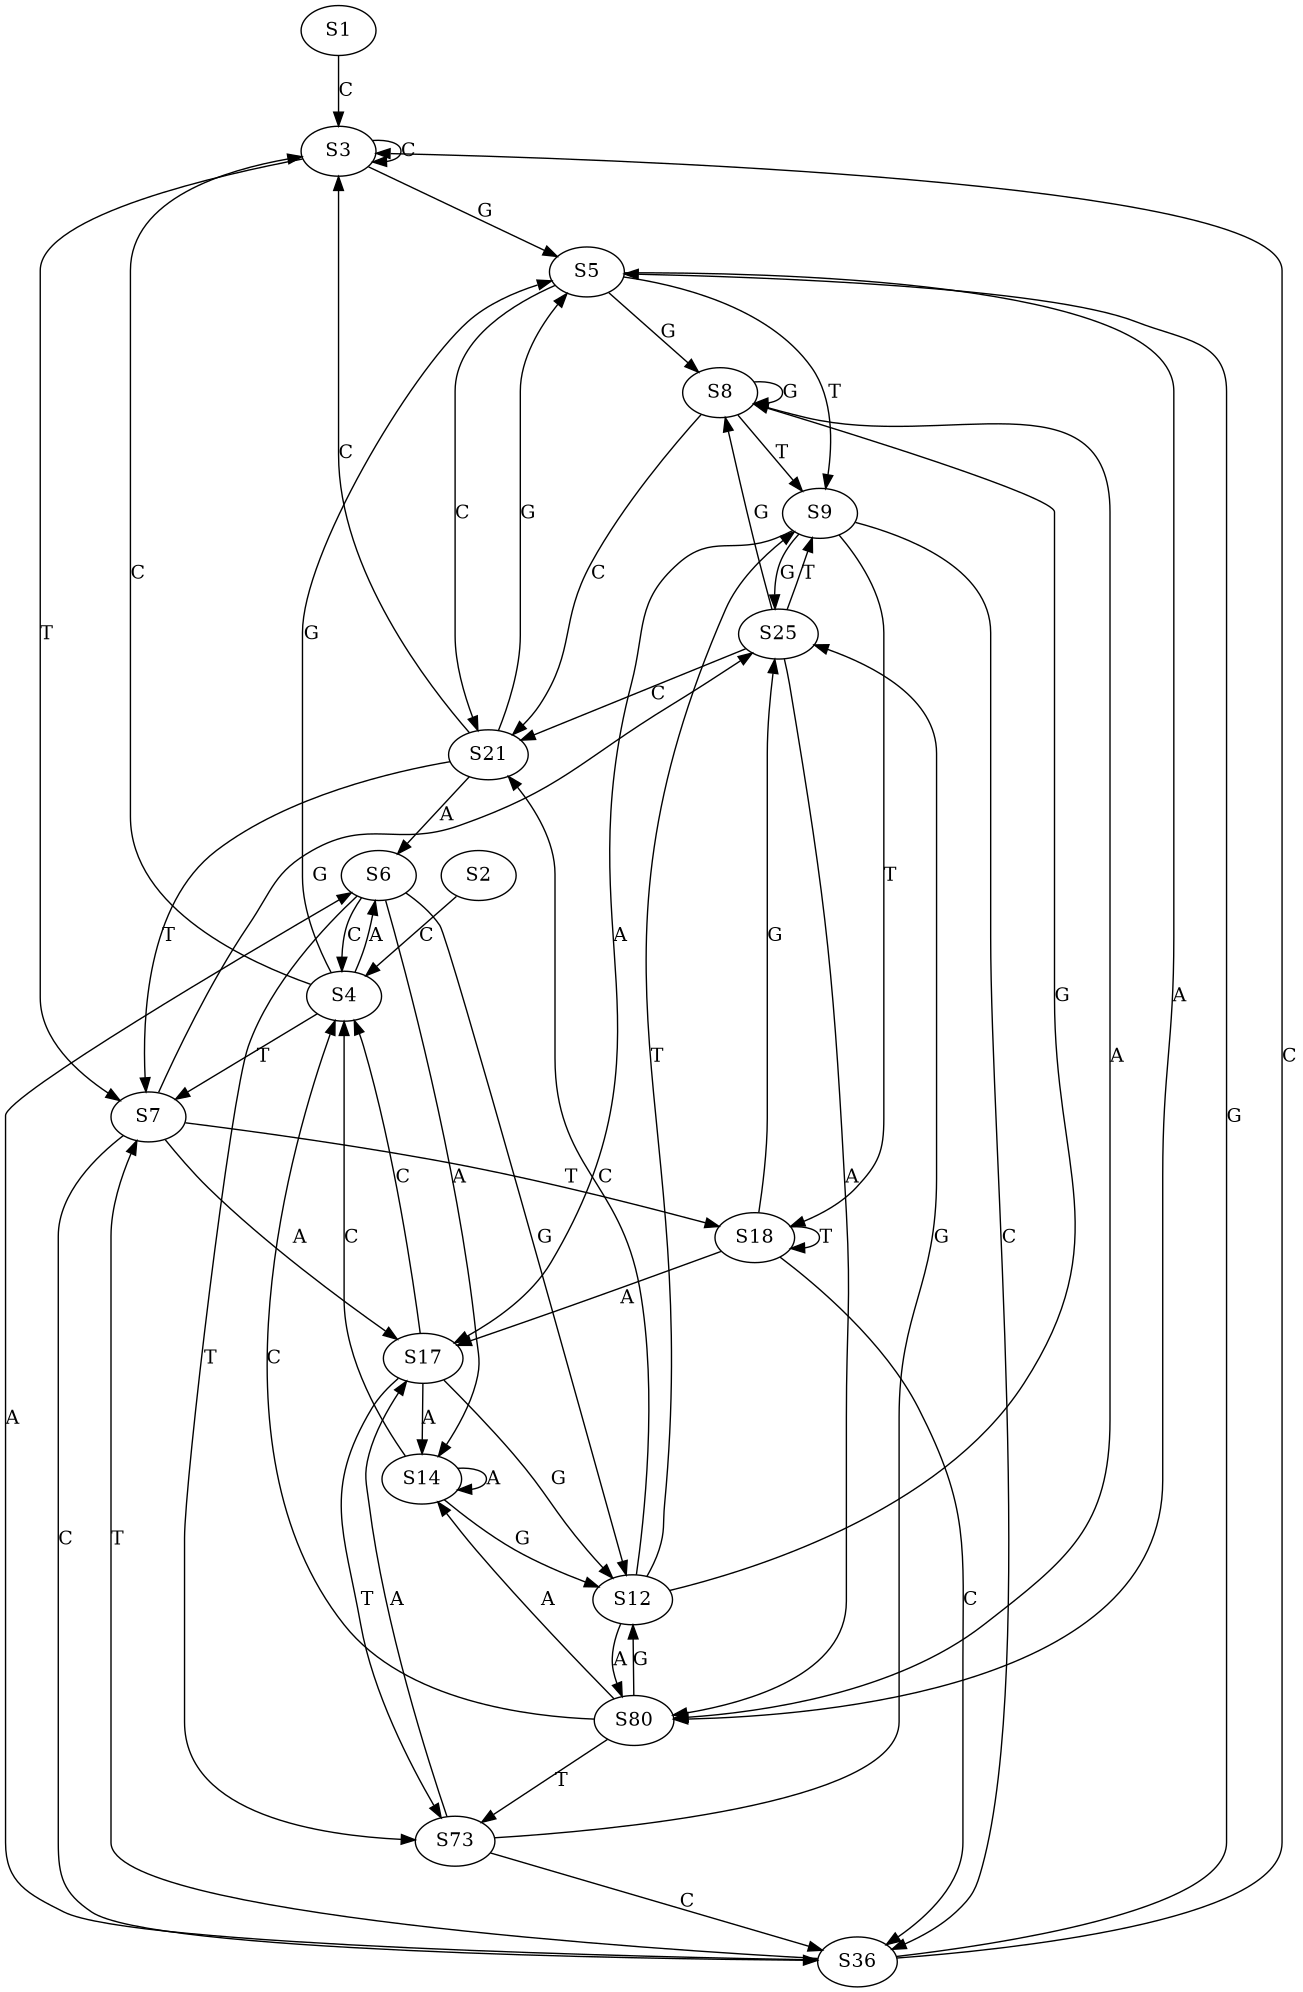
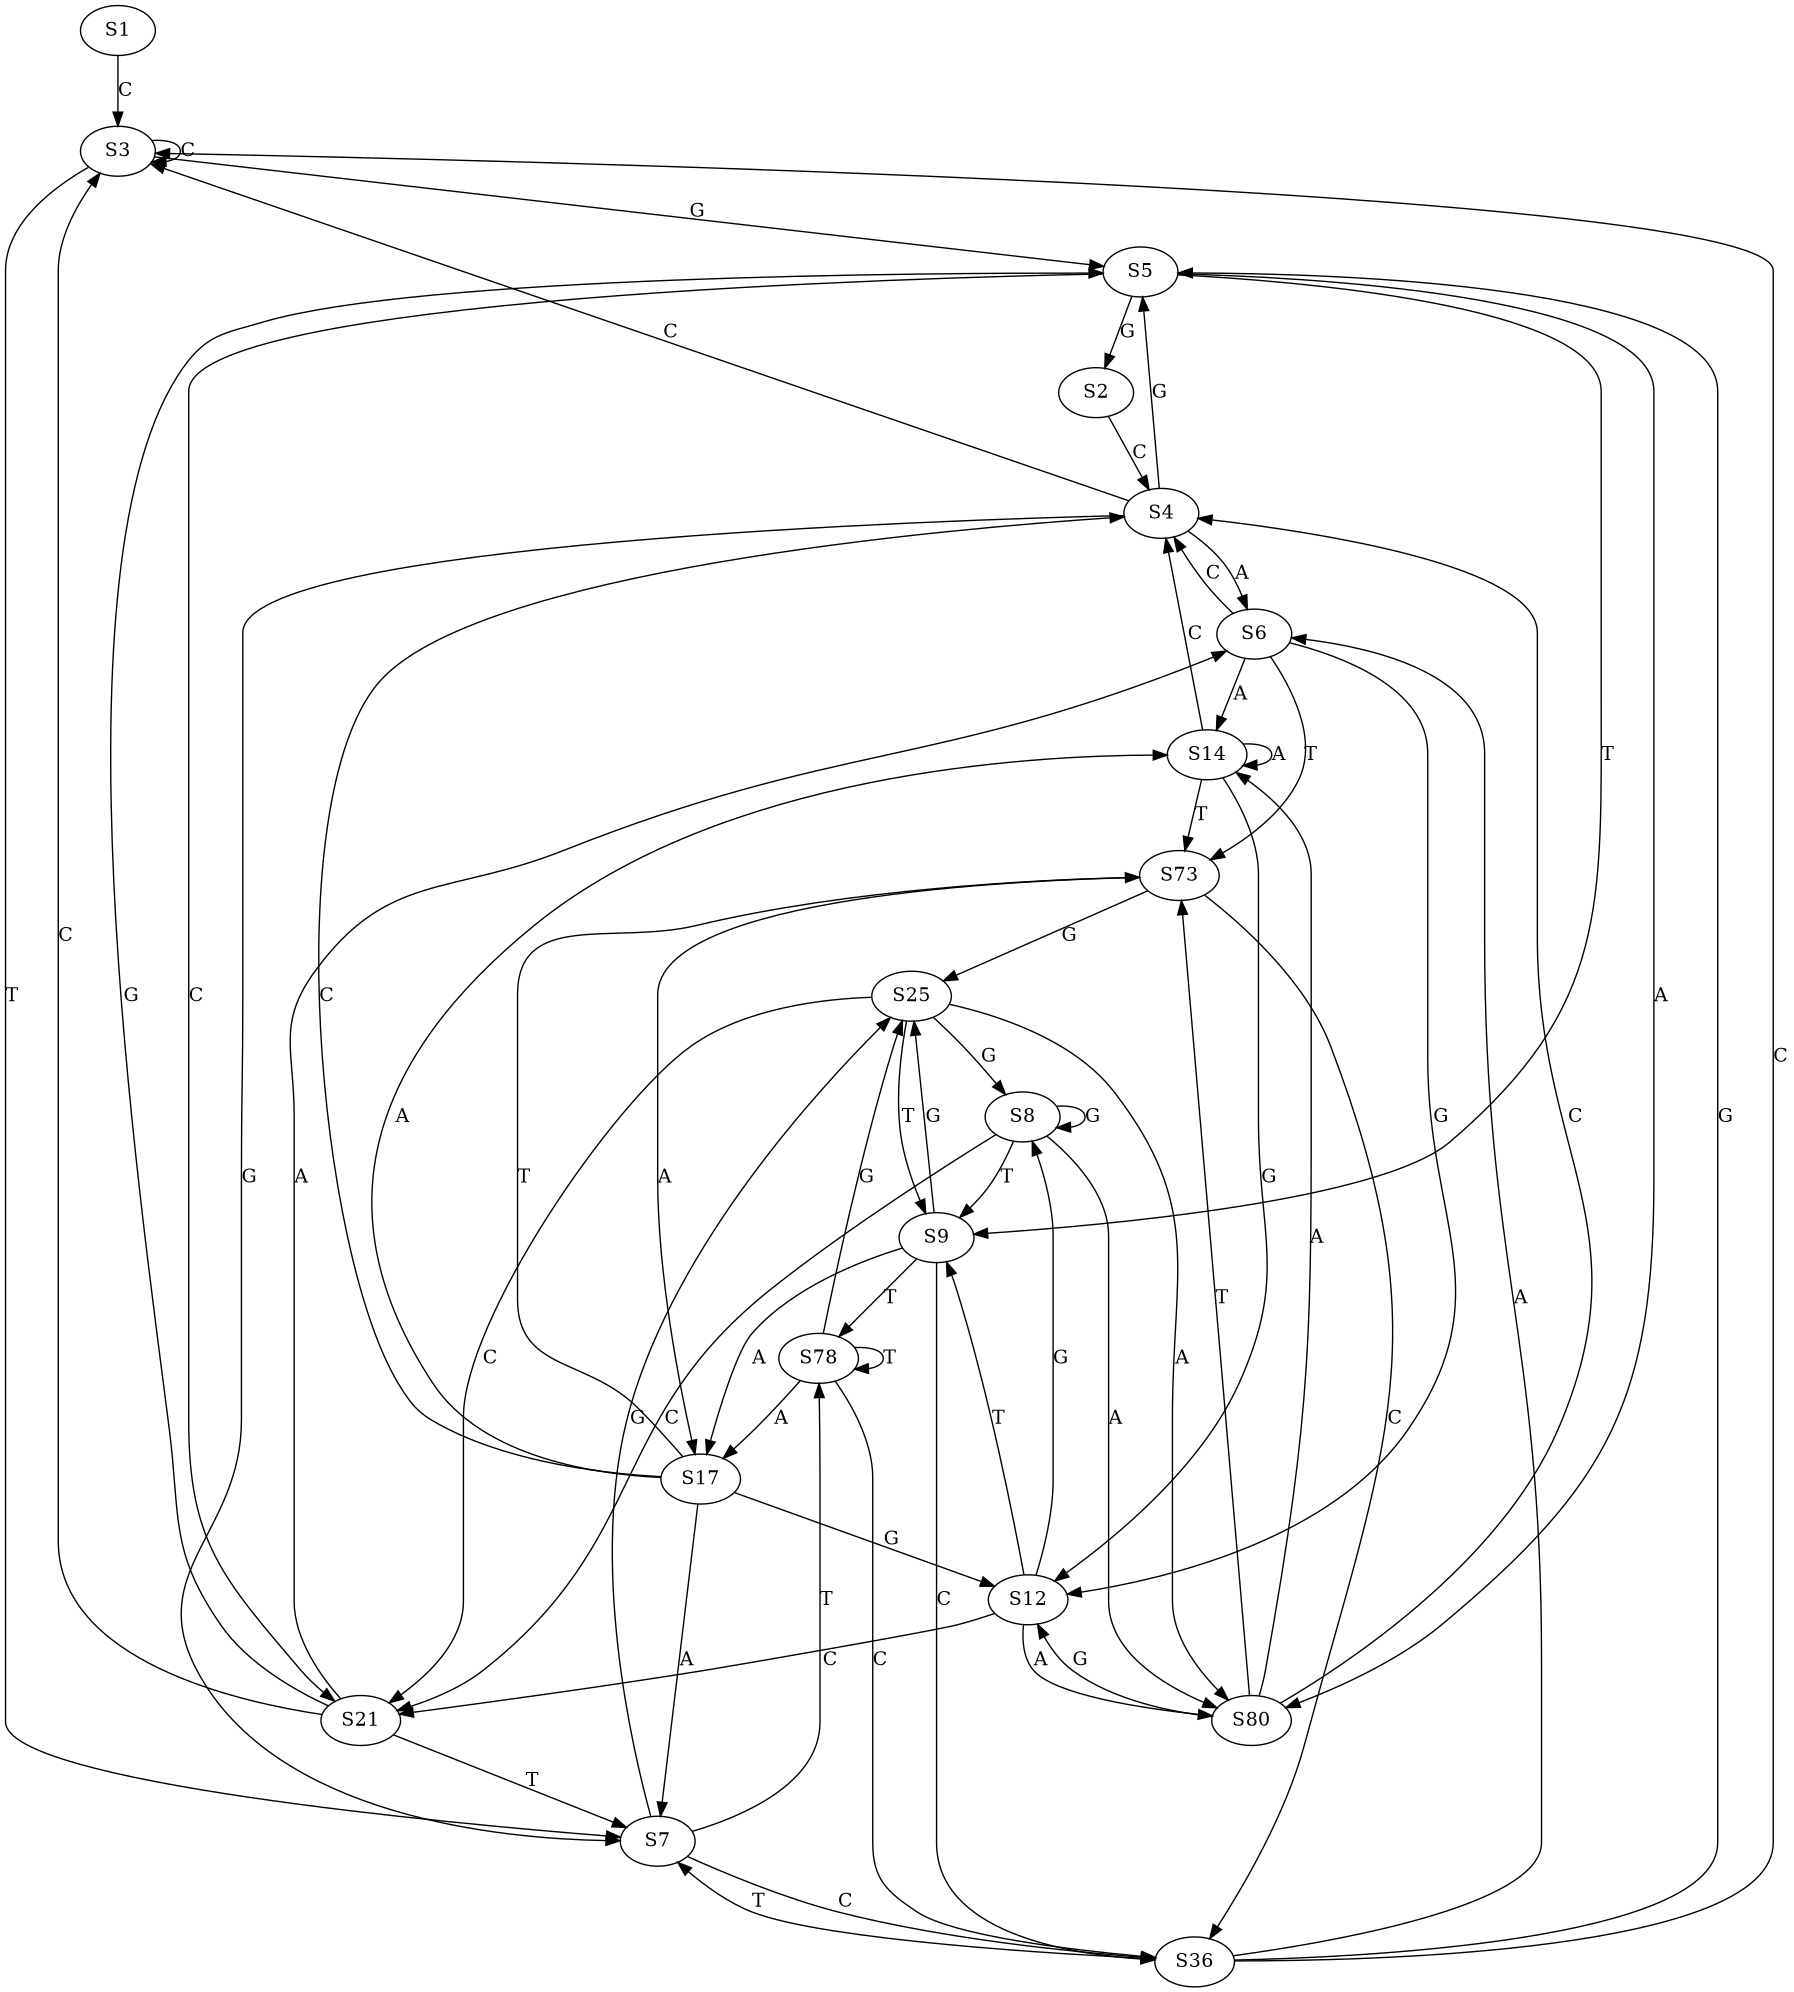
(648, 328) -> (1121, 326)
none -> (1195, 808)
(264, 1057) -> (250, 1177)
(755, 1238) -> (819, 1358)
(269, 1242) -> (680, 1653)
